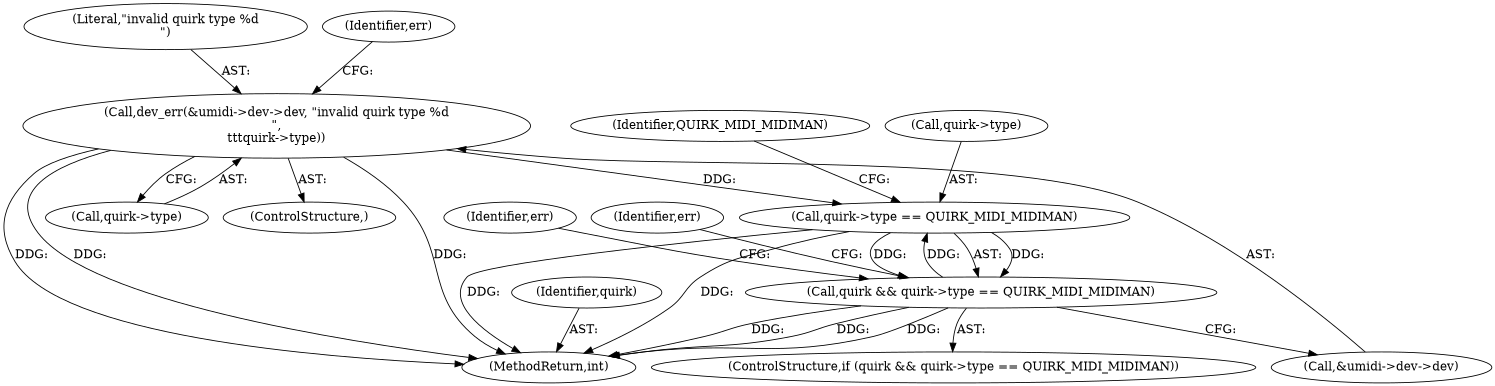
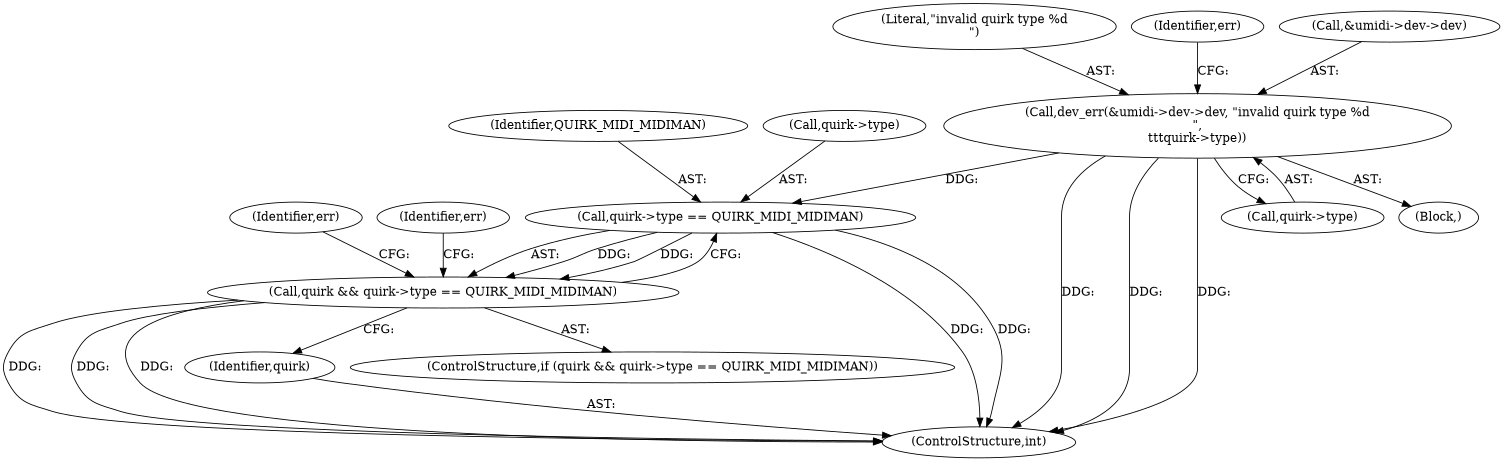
(877, 180) -> (695, 180)
(309, 218) -> (1439, 218)
(945, 255) -> (728, 255)
(1183, 330) -> (354, 329)
(549, 367) -> (979, 442)
